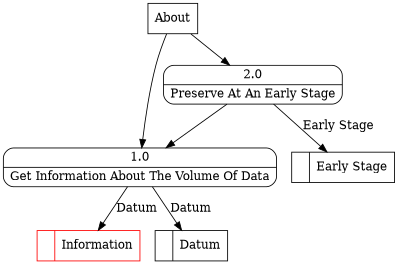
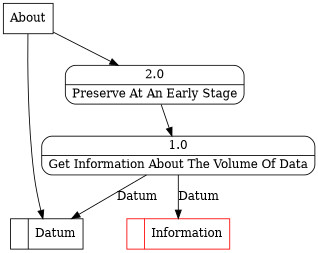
(151, 86) -> (30, 123)
(343, 167) -> none
